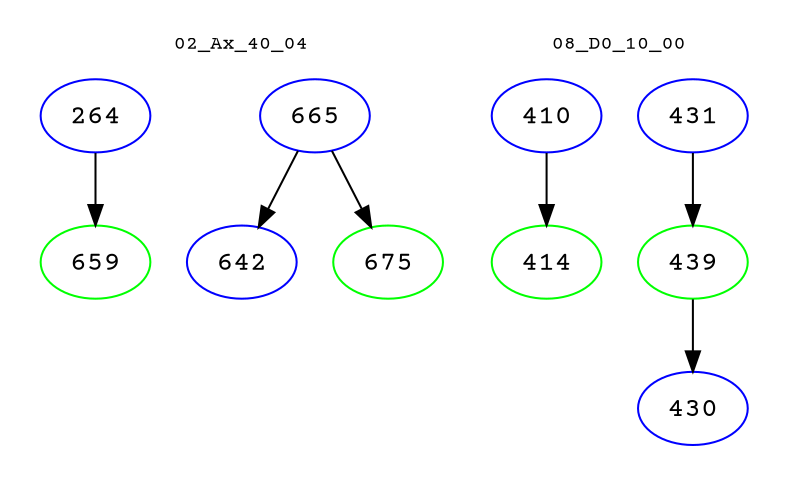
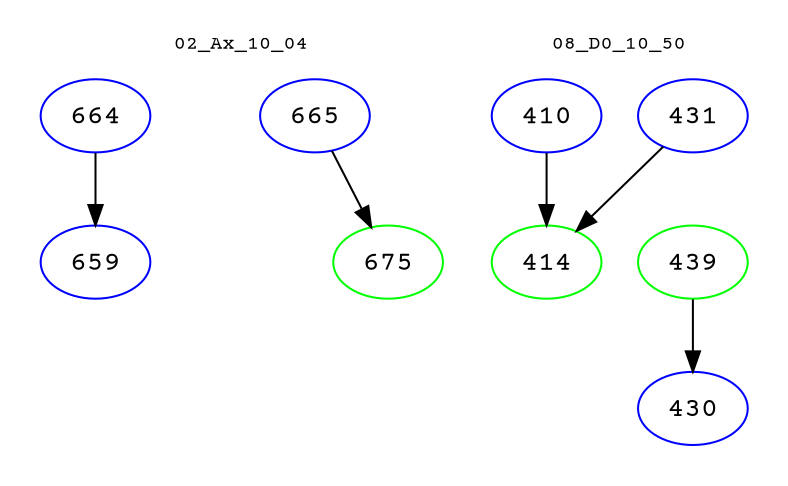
(242, 44) -> (242, 44)
(620, 44) -> (620, 44)
(96, 116) -> (96, 116)
(693, 179) -> (627, 182)
(96, 262) -> (96, 262)
(242, 262) -> none
